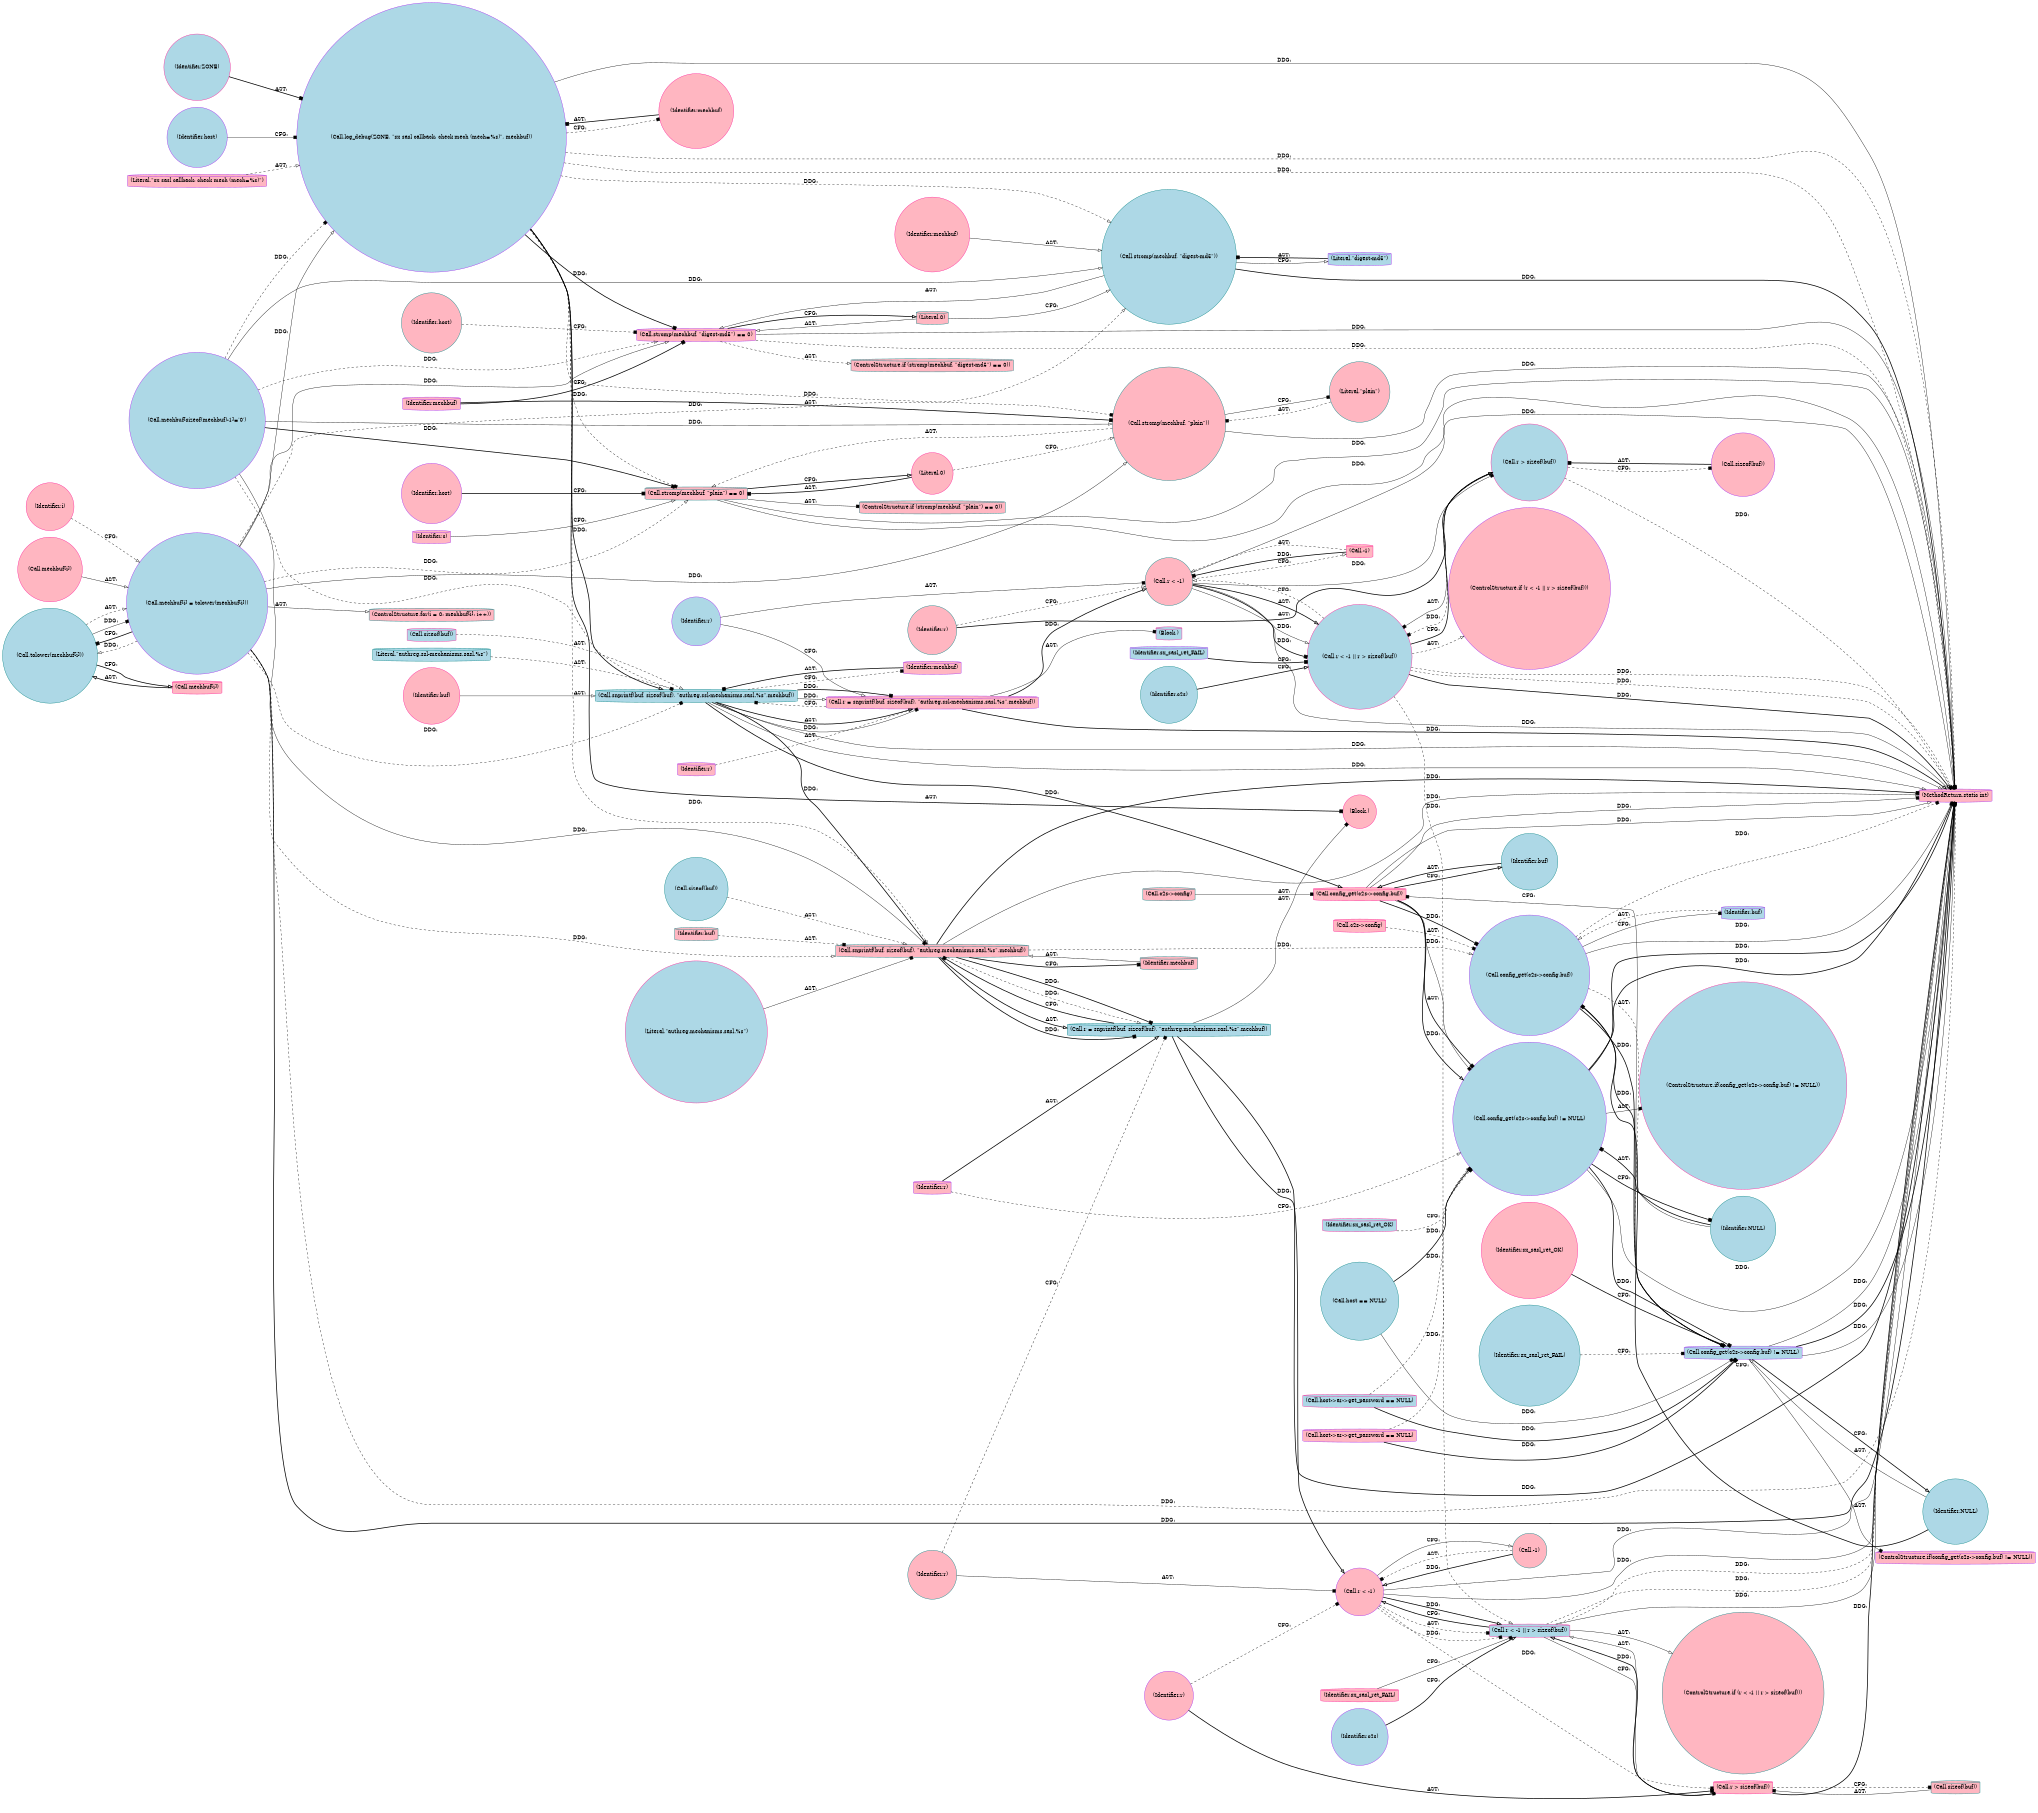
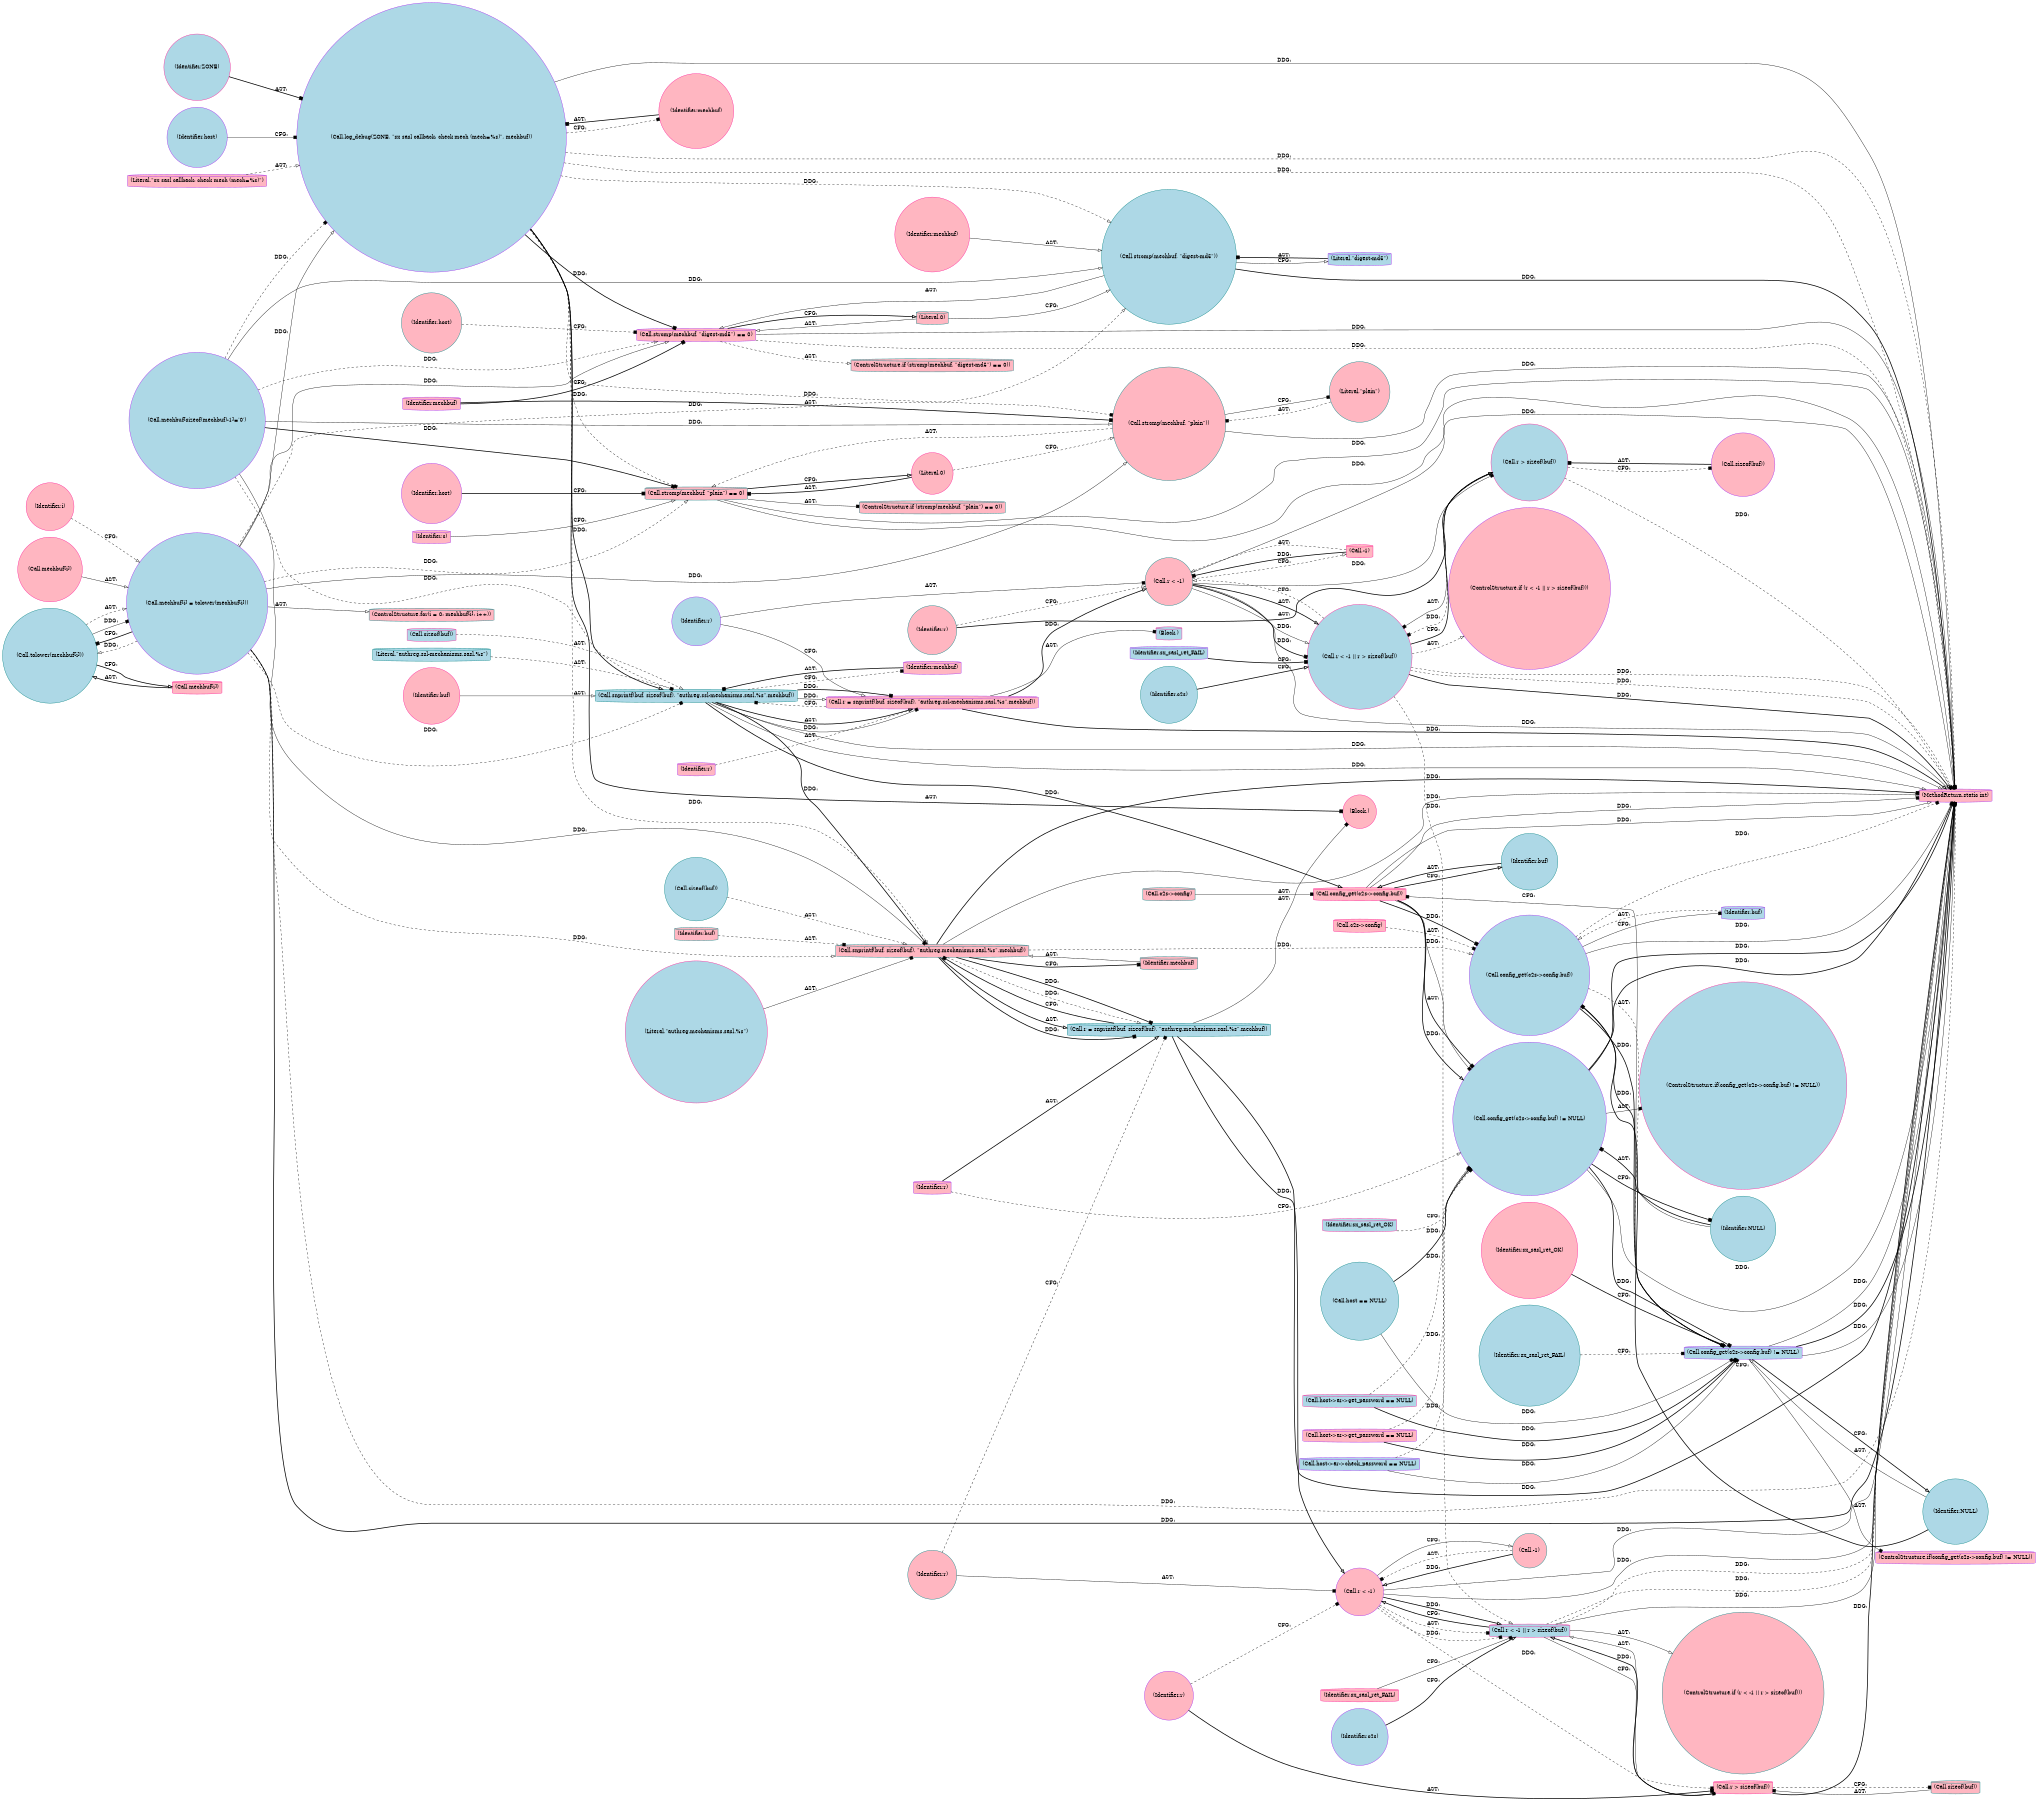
none -> (1360, 1464)
